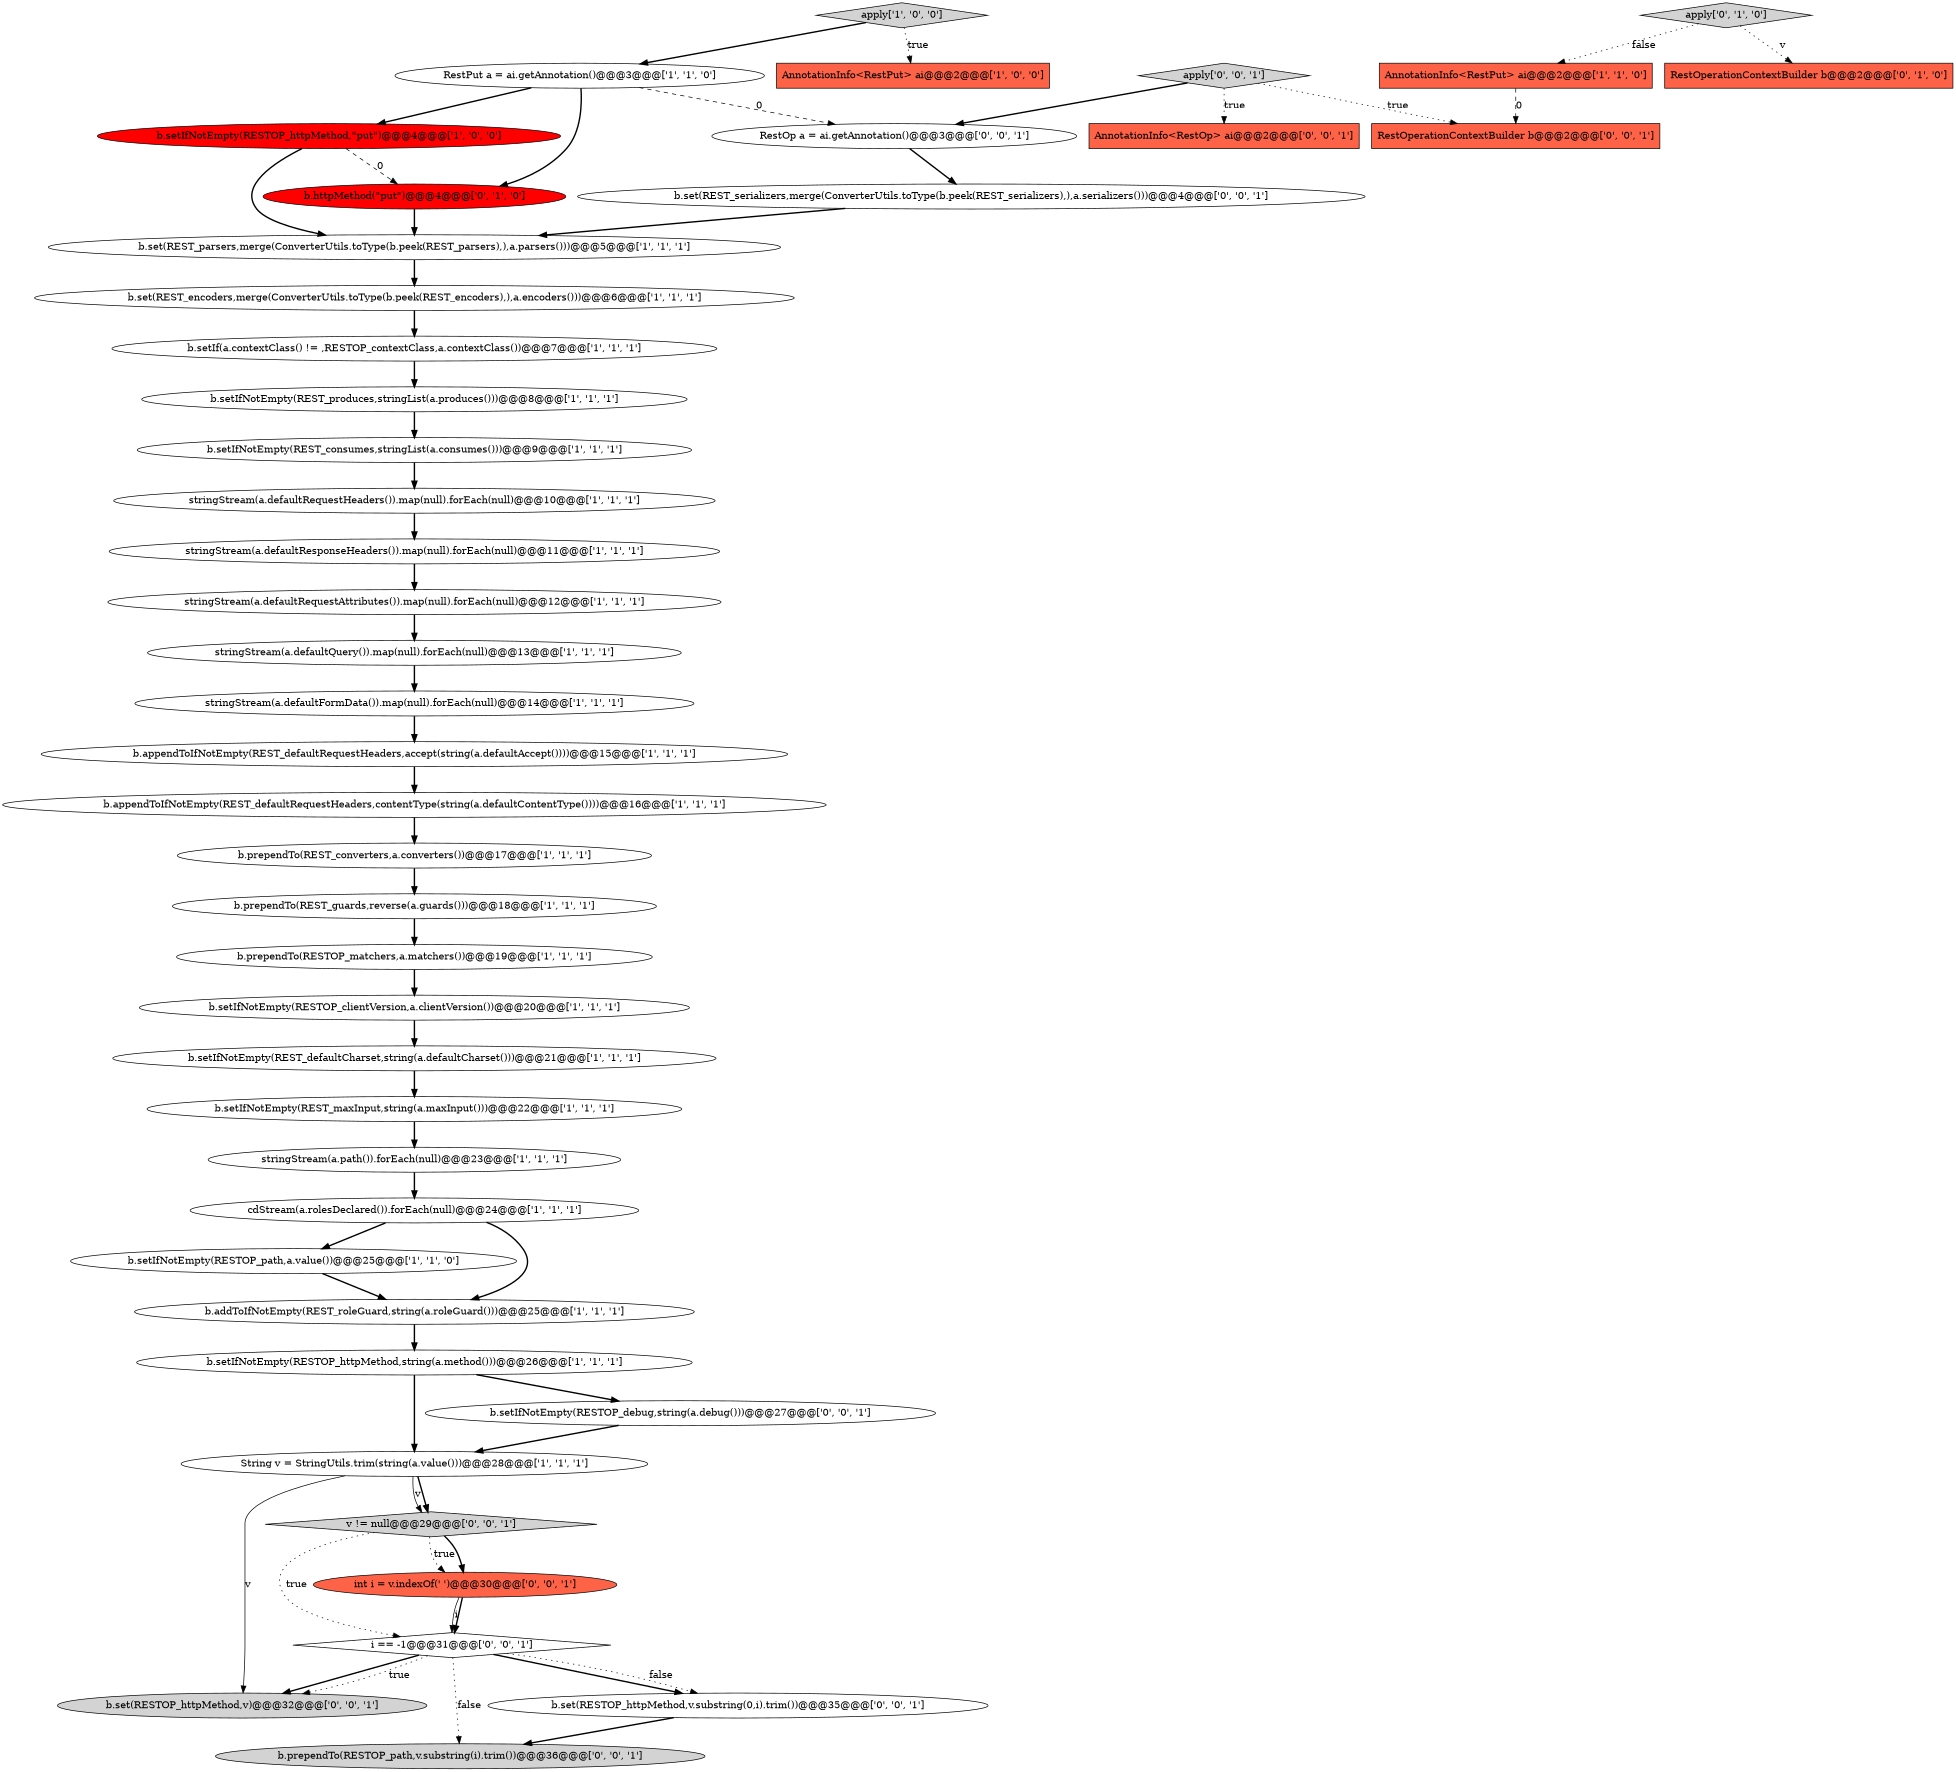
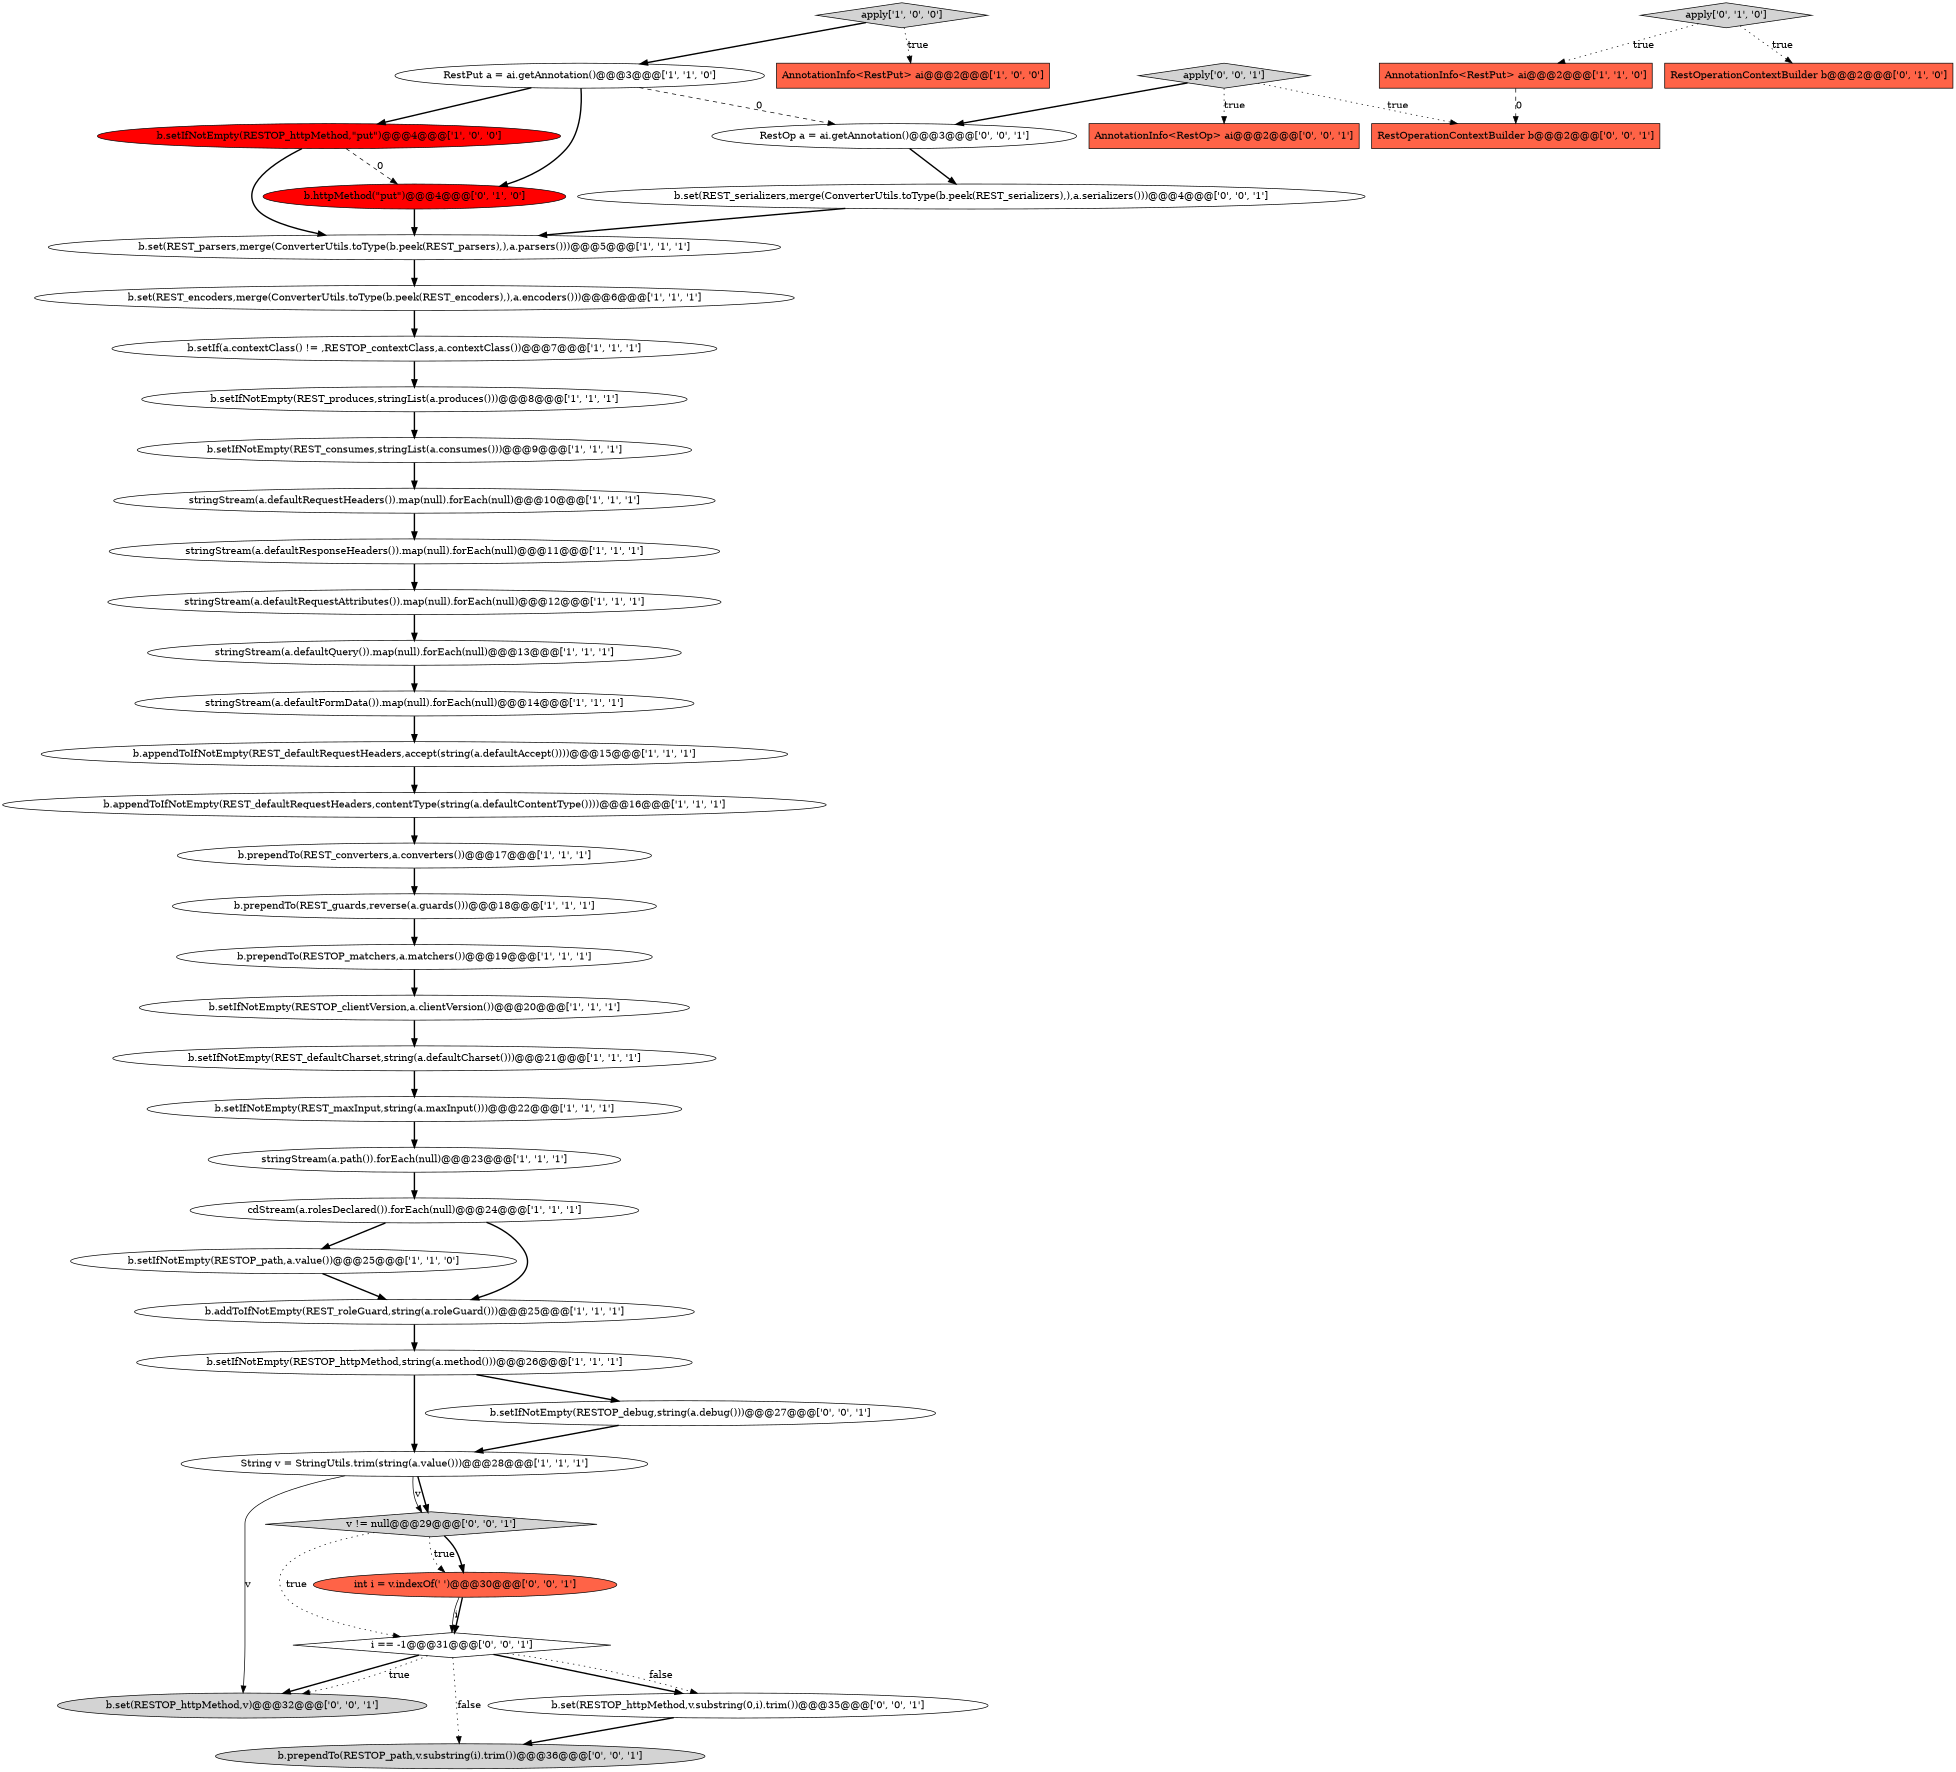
(1644, 45) -> (1644, 45)
(1783, 45) -> (1783, 45)
